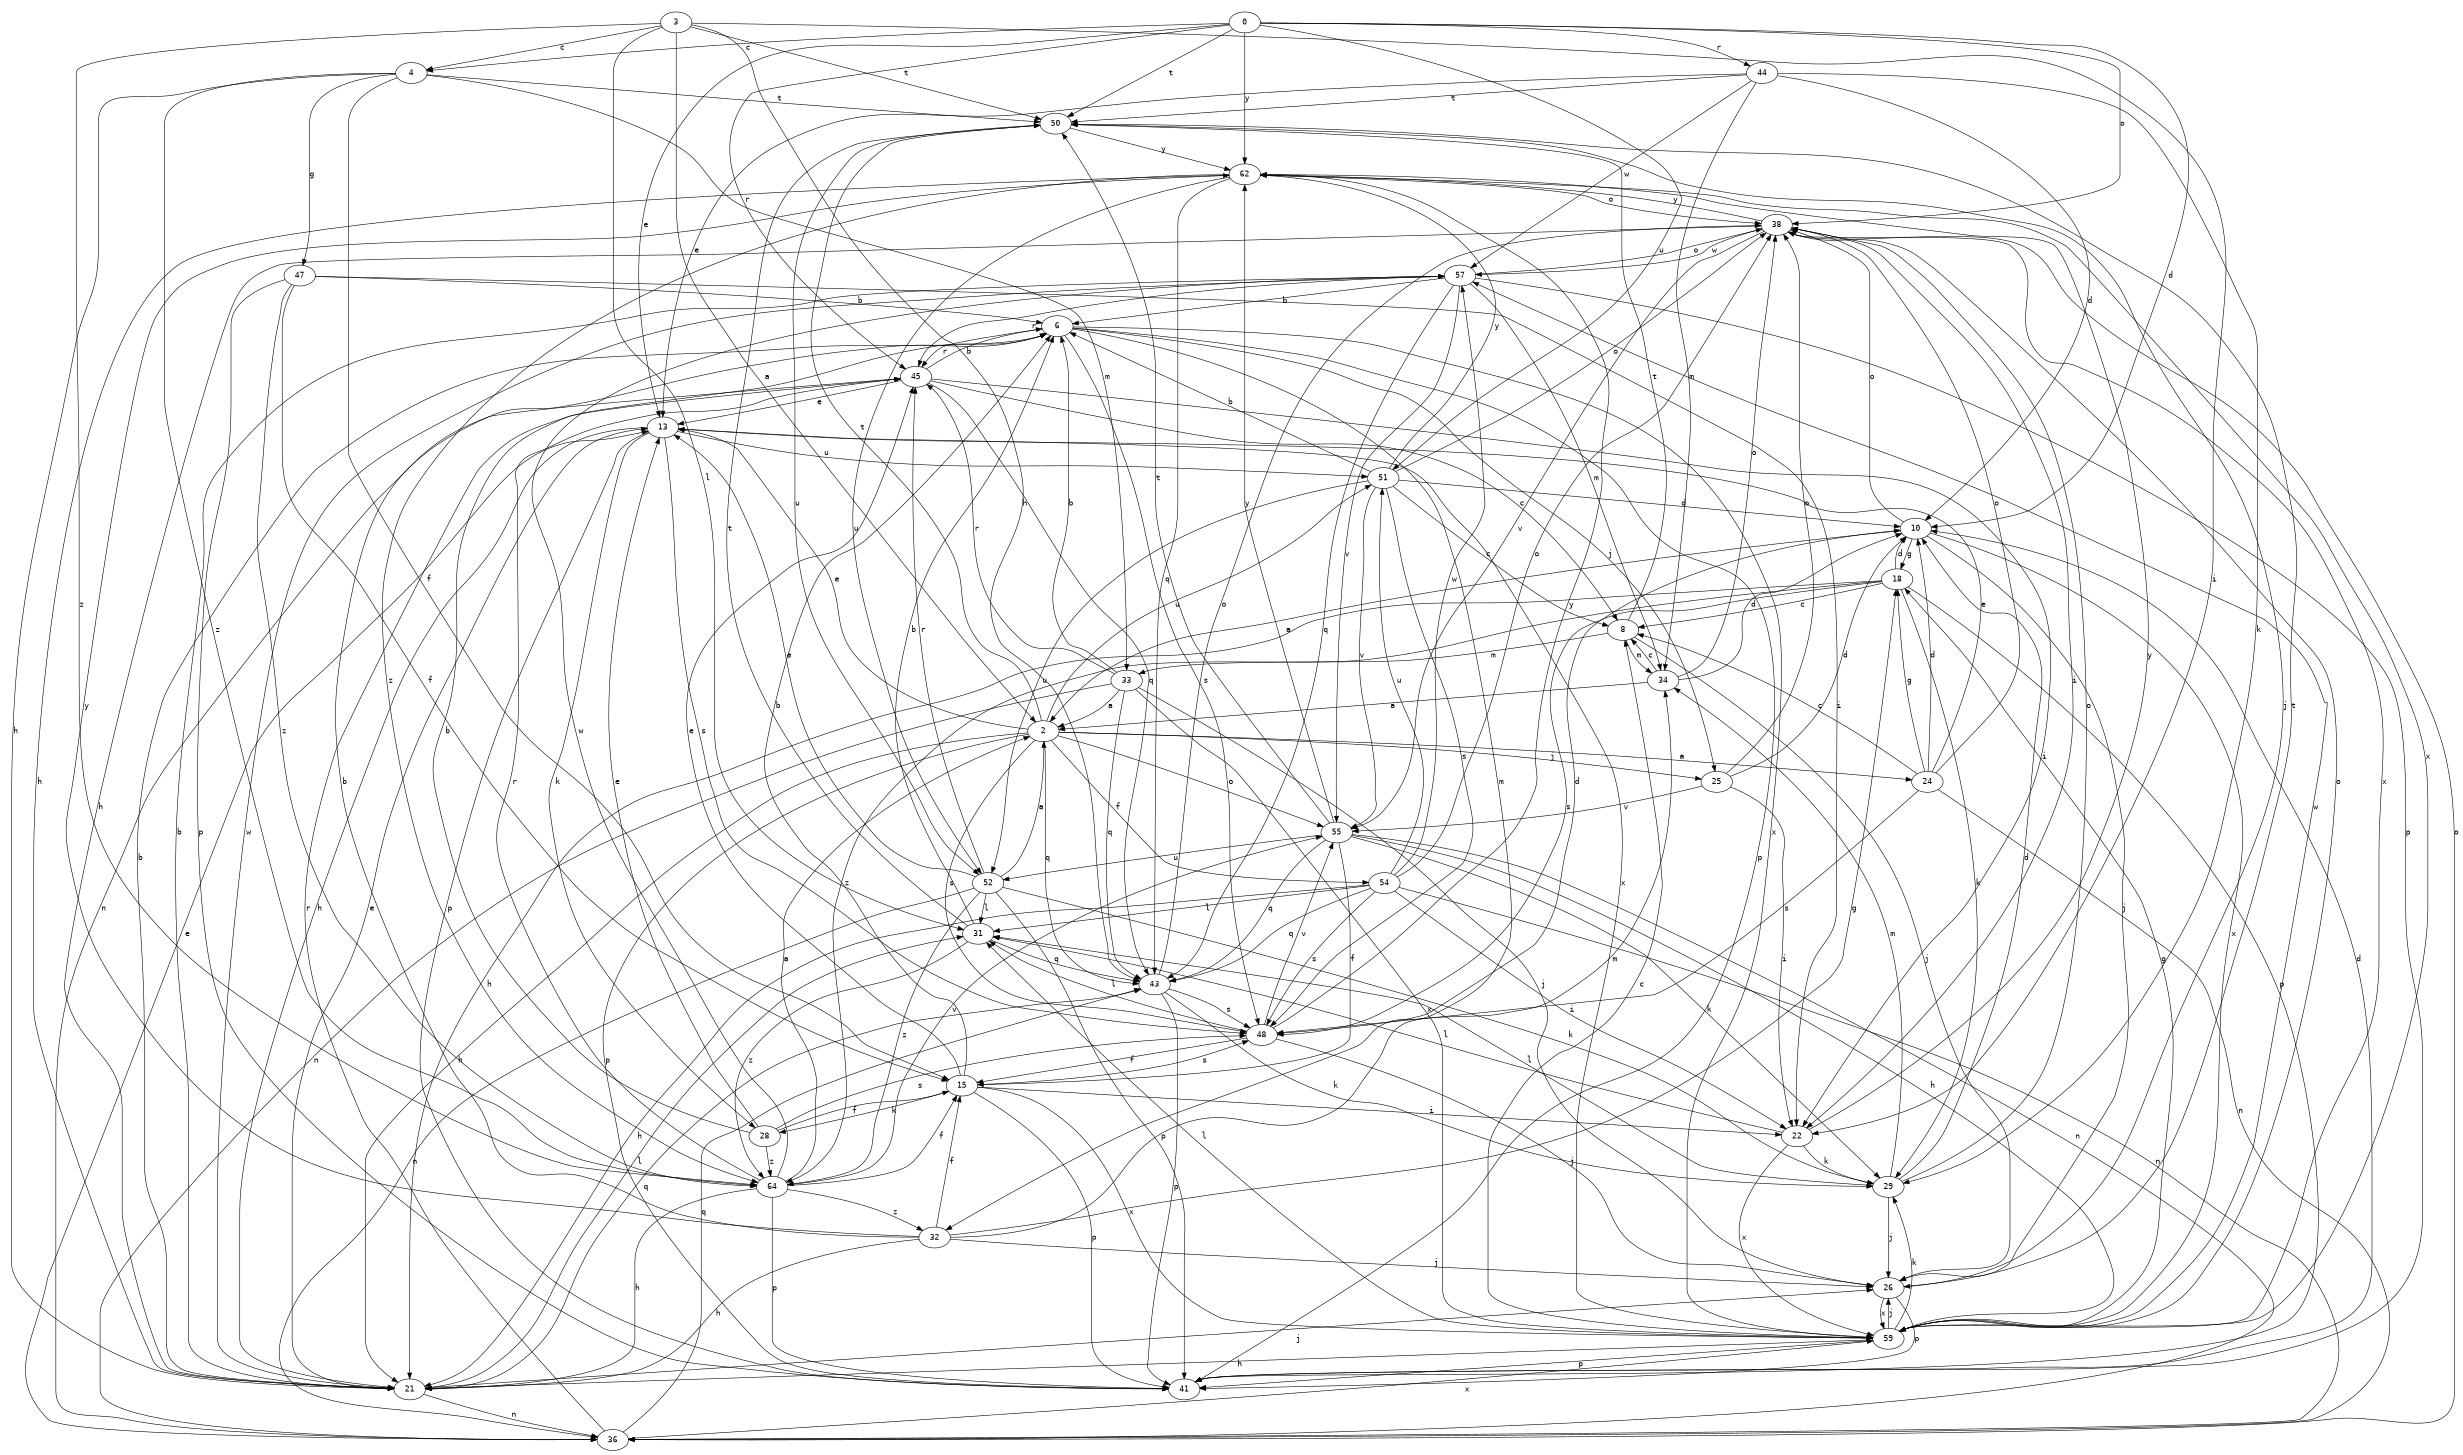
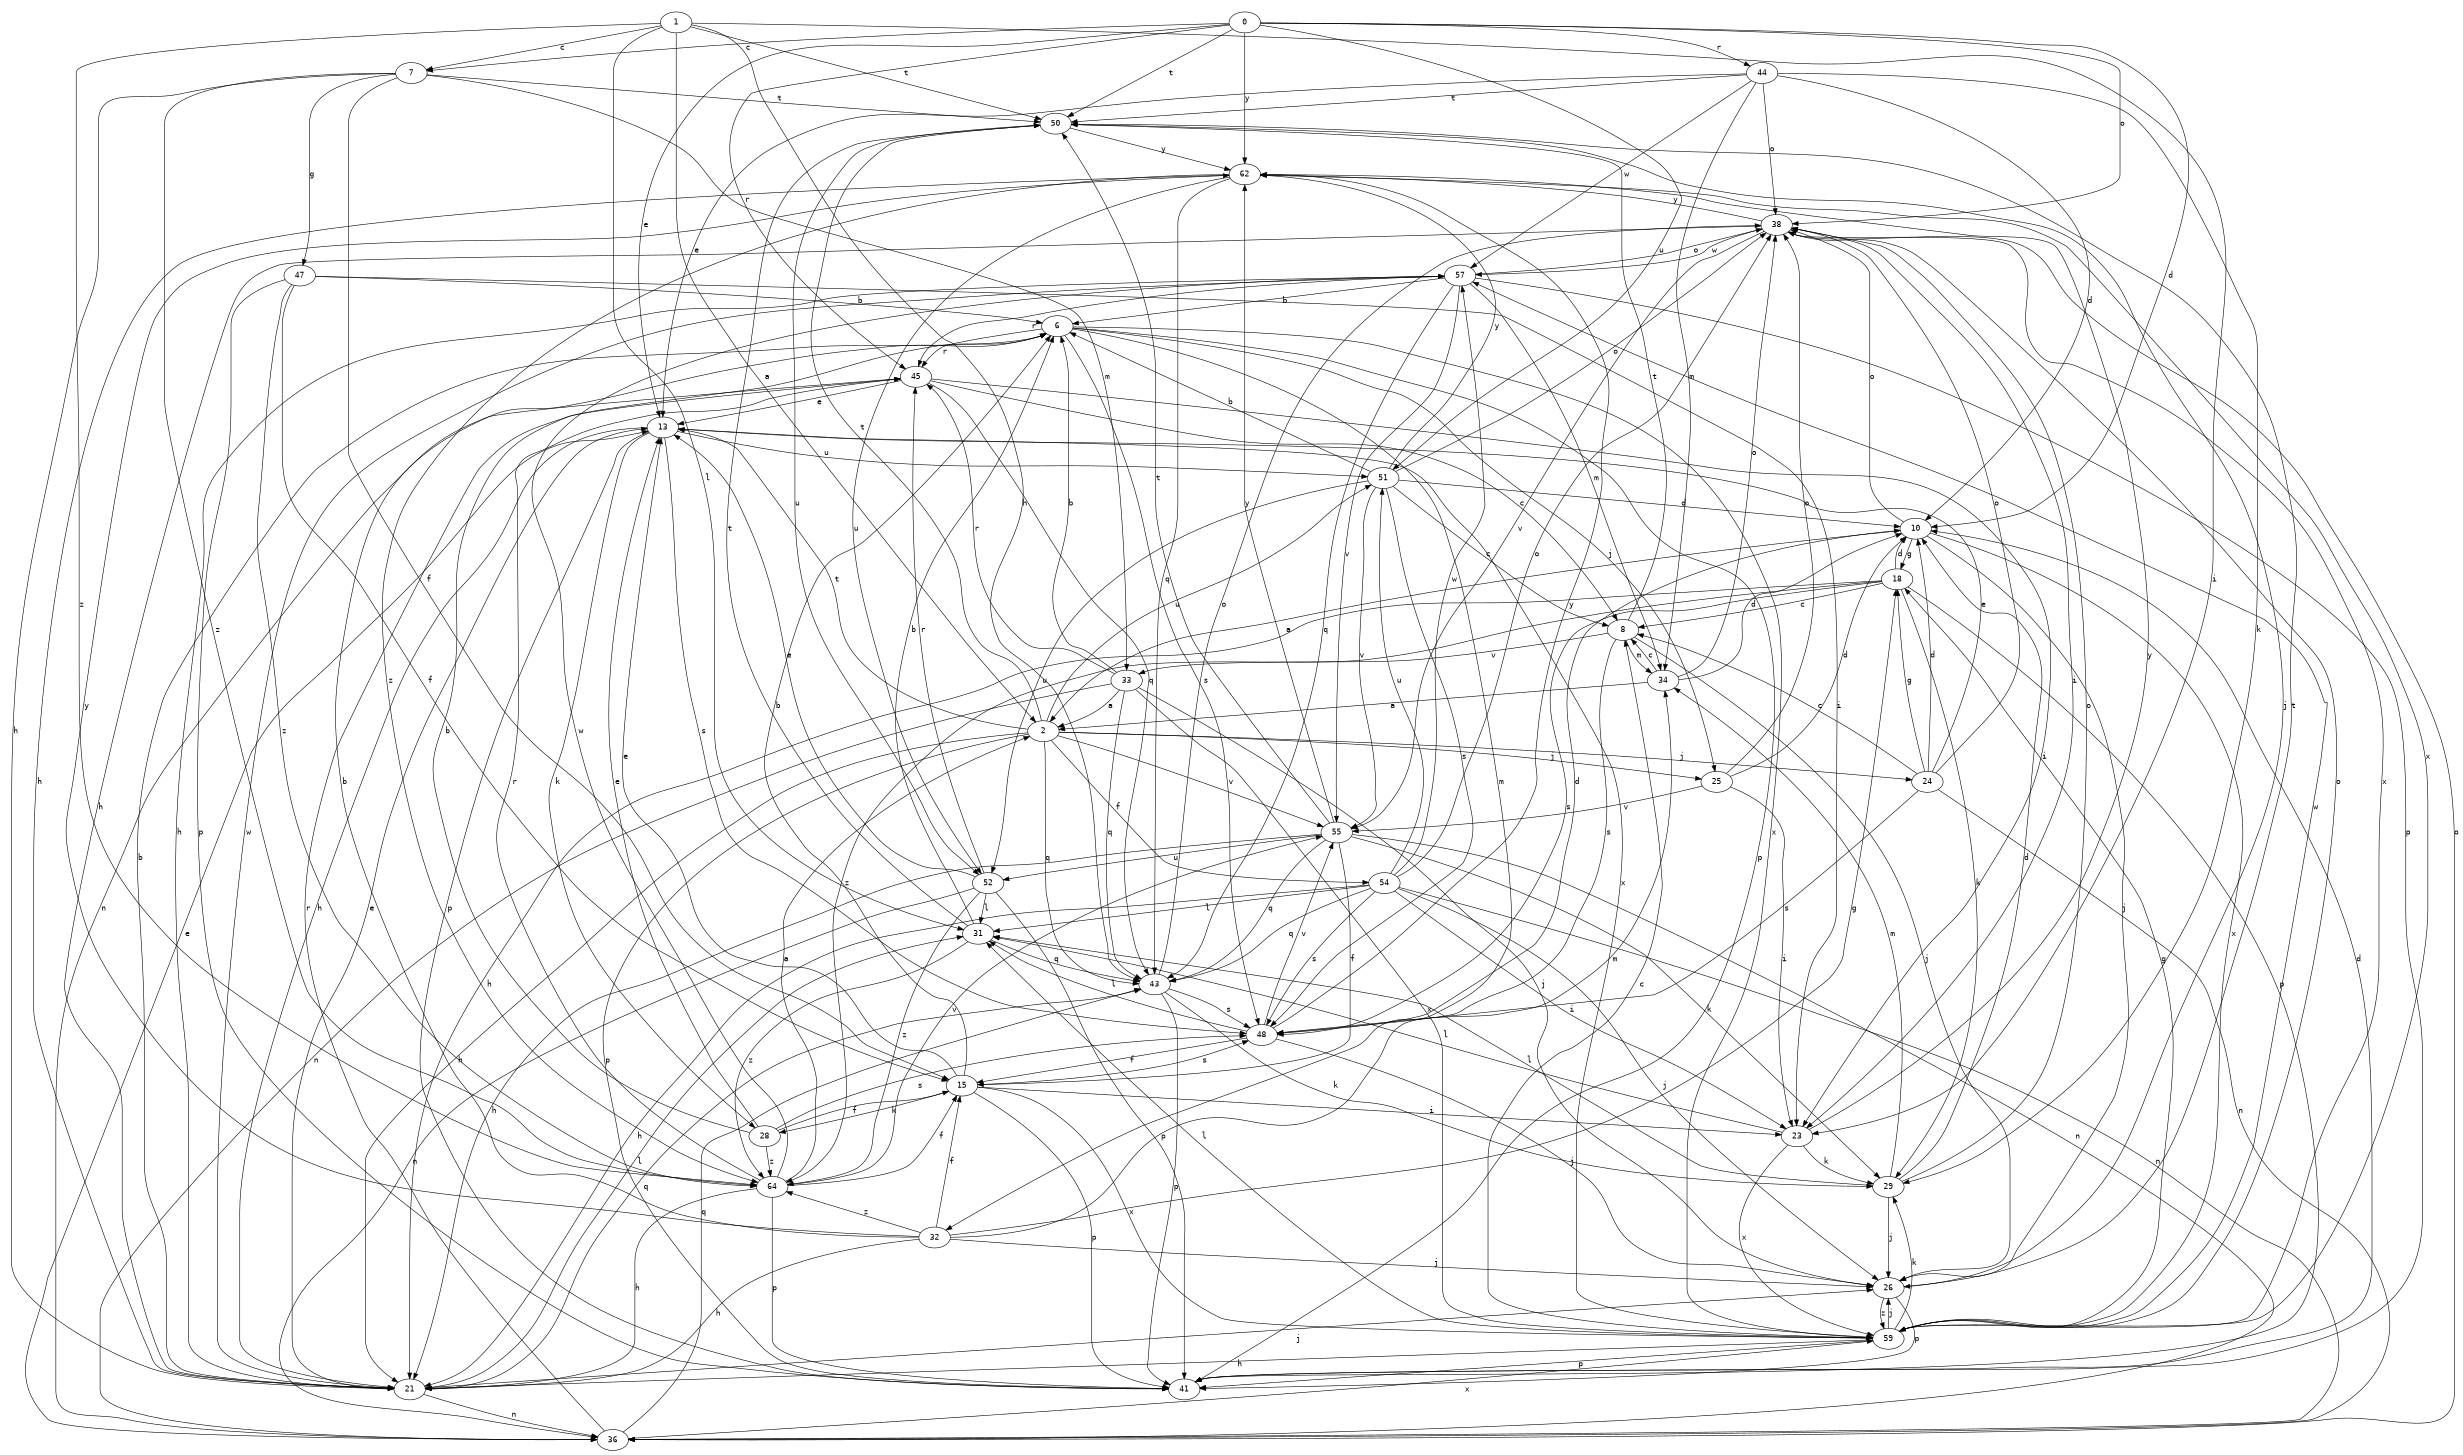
(676, 22) -> (676, 22)
(411, 73) -> (411, 73)
(1595, 199) -> (1769, 146)
(954, 353) -> none
(837, 579) -> (837, 579)
(1494, 655) -> (1494, 655)
(689, 743) -> (661, 838)
(1682, 757) -> (1682, 757)
(1231, 782) -> (1231, 782)
(1036, 818) -> none
(180, 832) -> (180, 832)
(971, 963) -> (1567, 940)
(1424, 1000) -> none
none -> (1633, 1057)
(1869, 1058) -> (745, 942)
(1797, 1136) -> (1797, 1136)
(854, 1203) -> (856, 1213)
(1883, 1313) -> (1883, 1313)
